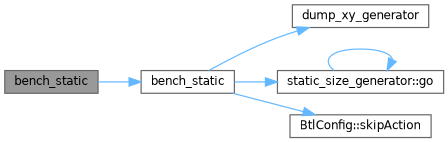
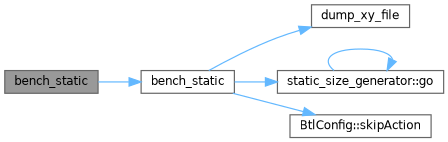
(361, 16) -> (361, 16)
